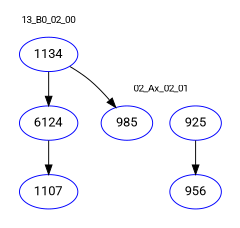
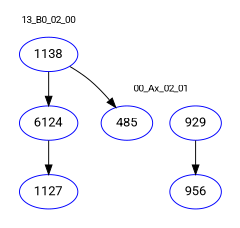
(49, 54) -> (49, 54)
(161, 89) -> (161, 89)
(127, 123) -> (127, 123)
(196, 123) -> (196, 123)
(49, 192) -> (49, 192)
